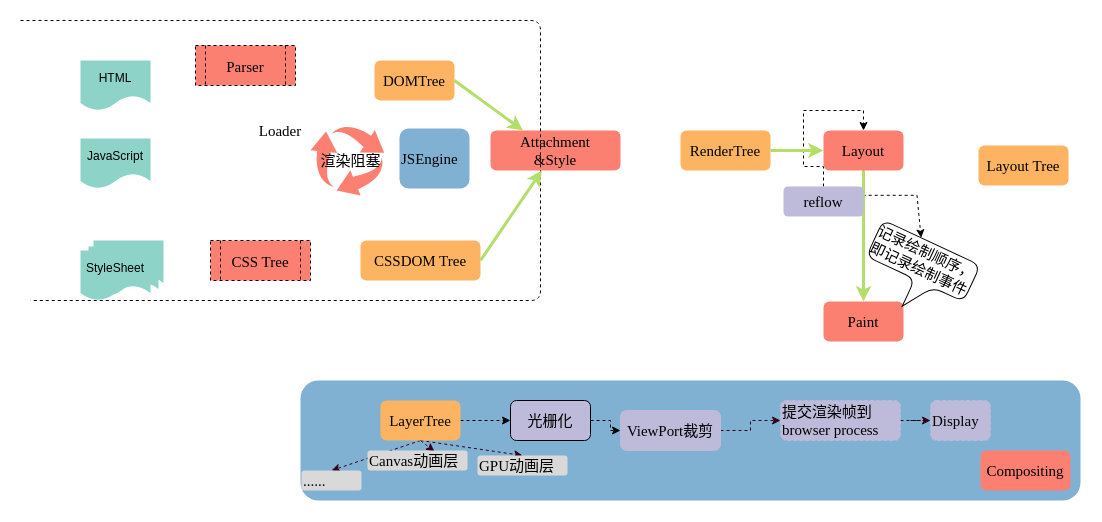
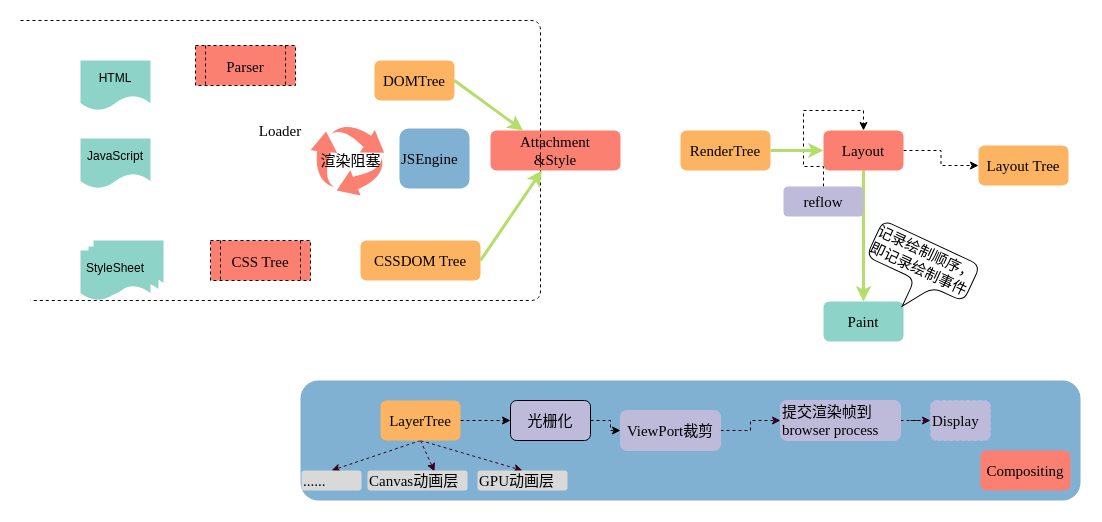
(909, 195) -> (941, 155)
(864, 322) -> (864, 322)
(841, 421) -> (841, 421)
(418, 461) -> (418, 481)
(523, 466) -> (523, 481)
